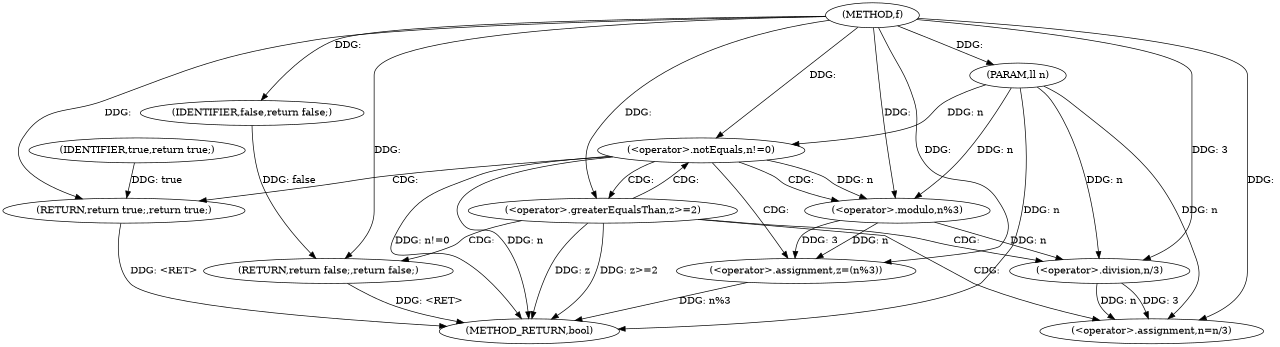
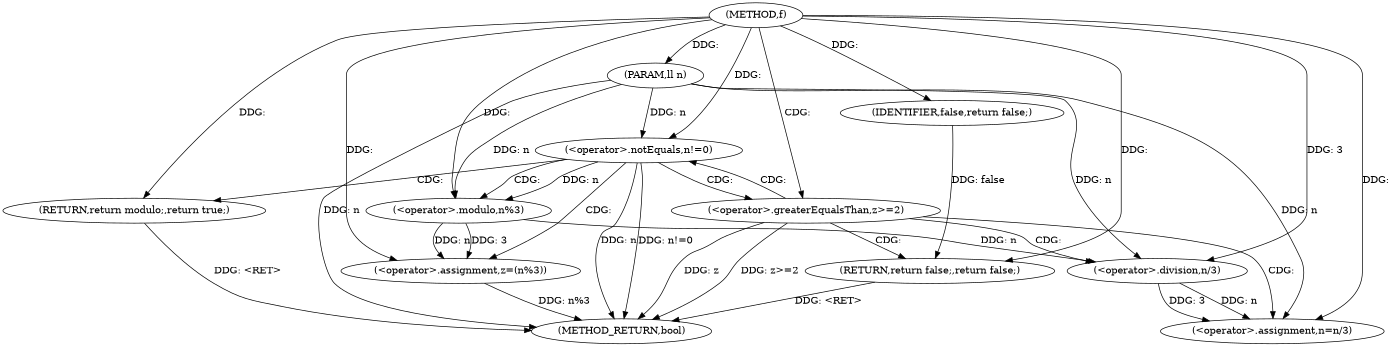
(640, 113) -> (799, 113)
(137, 150) -> none
(124, 211) -> (134, 211)
